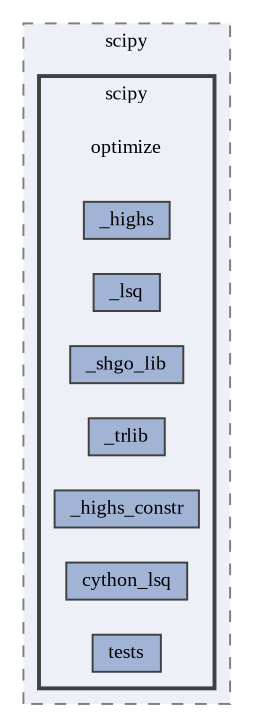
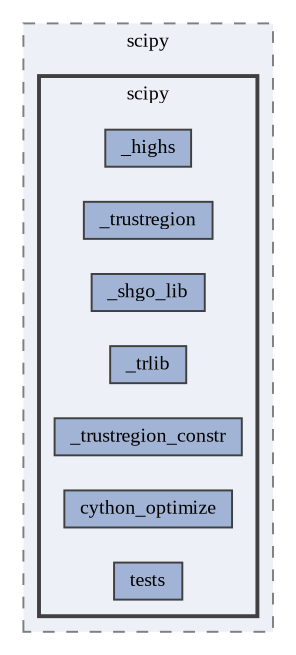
(127, 148) -> none
(127, 292) -> (148, 220)
(127, 509) -> (148, 437)
(127, 581) -> (148, 509)
